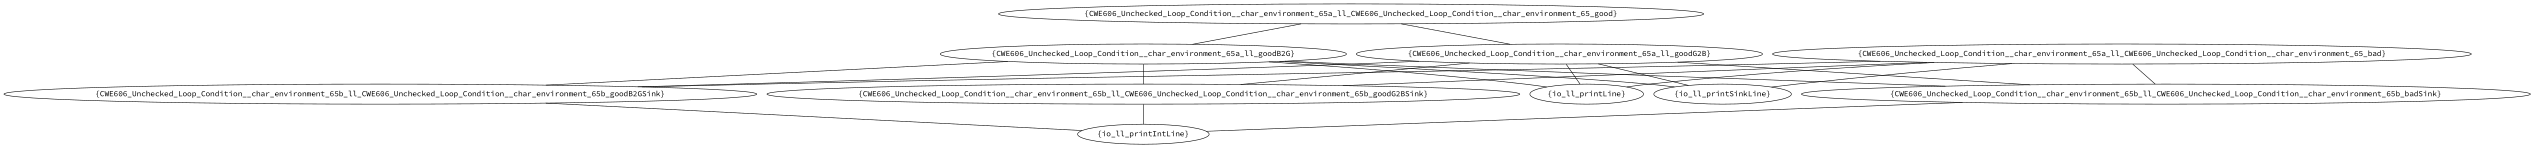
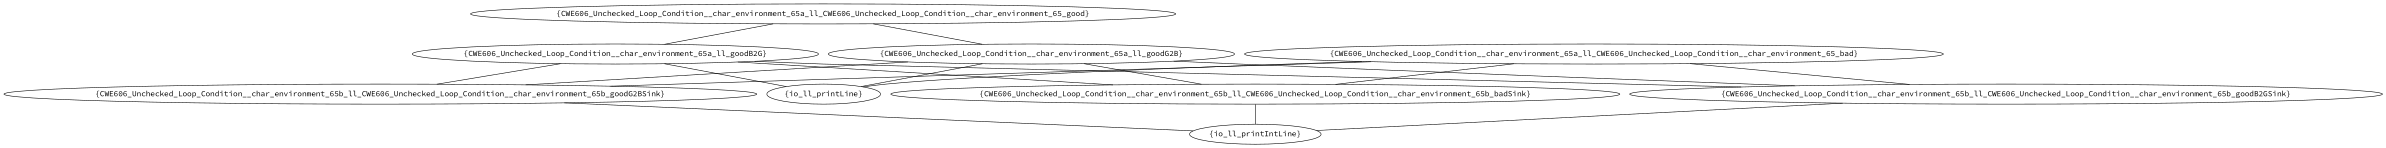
(1723, 94) -> none
